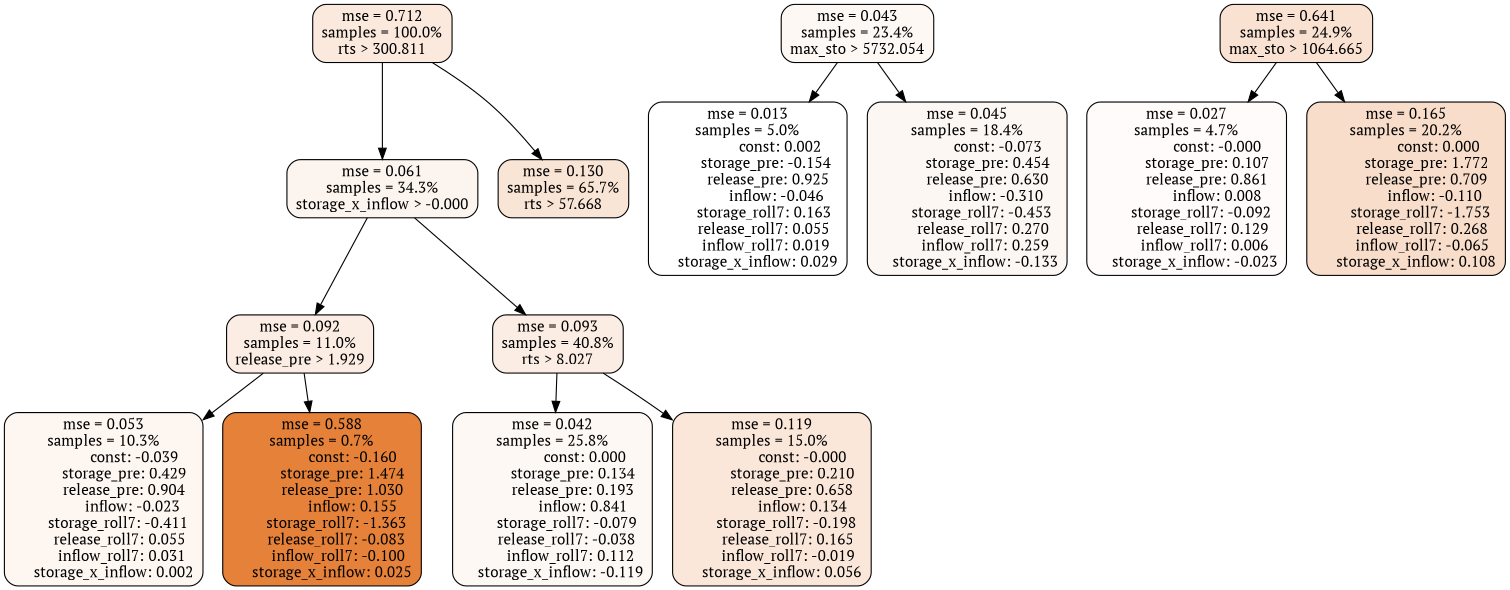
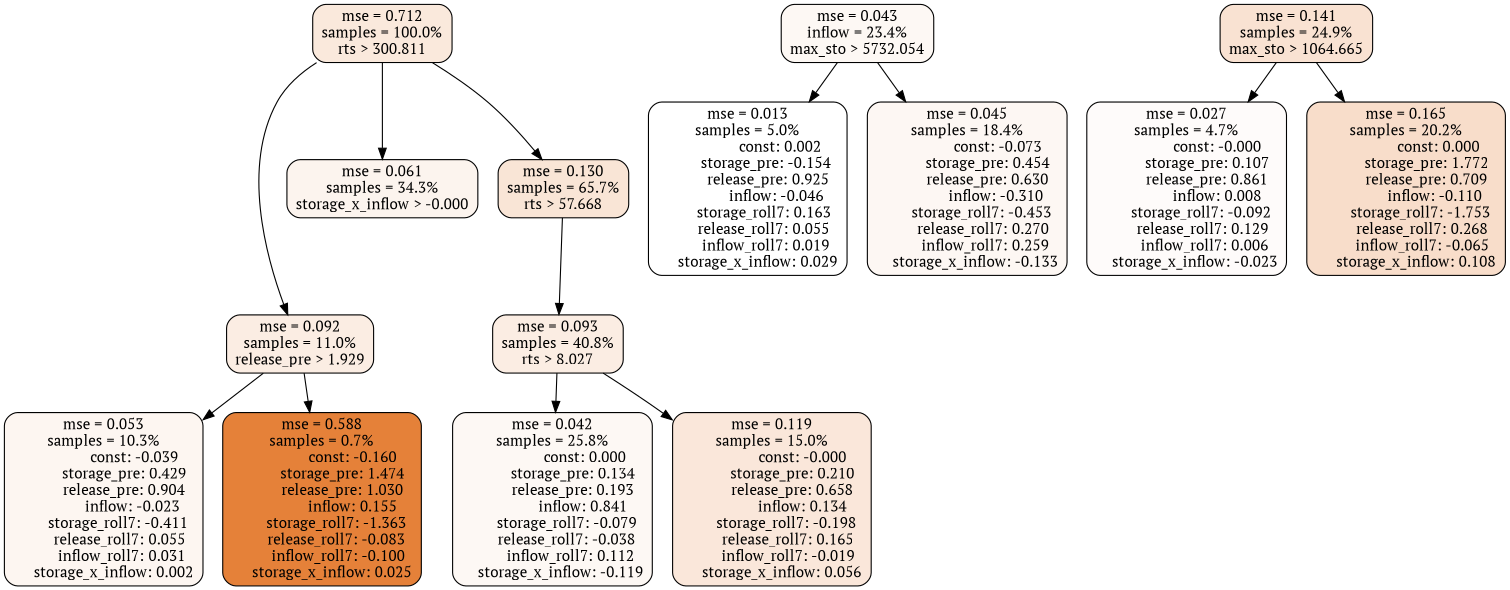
(857, 33) -> (857, 33)
(1296, 33) -> (1296, 33)
(344, 261) -> (259, 175)
(466, 263) -> (561, 261)
